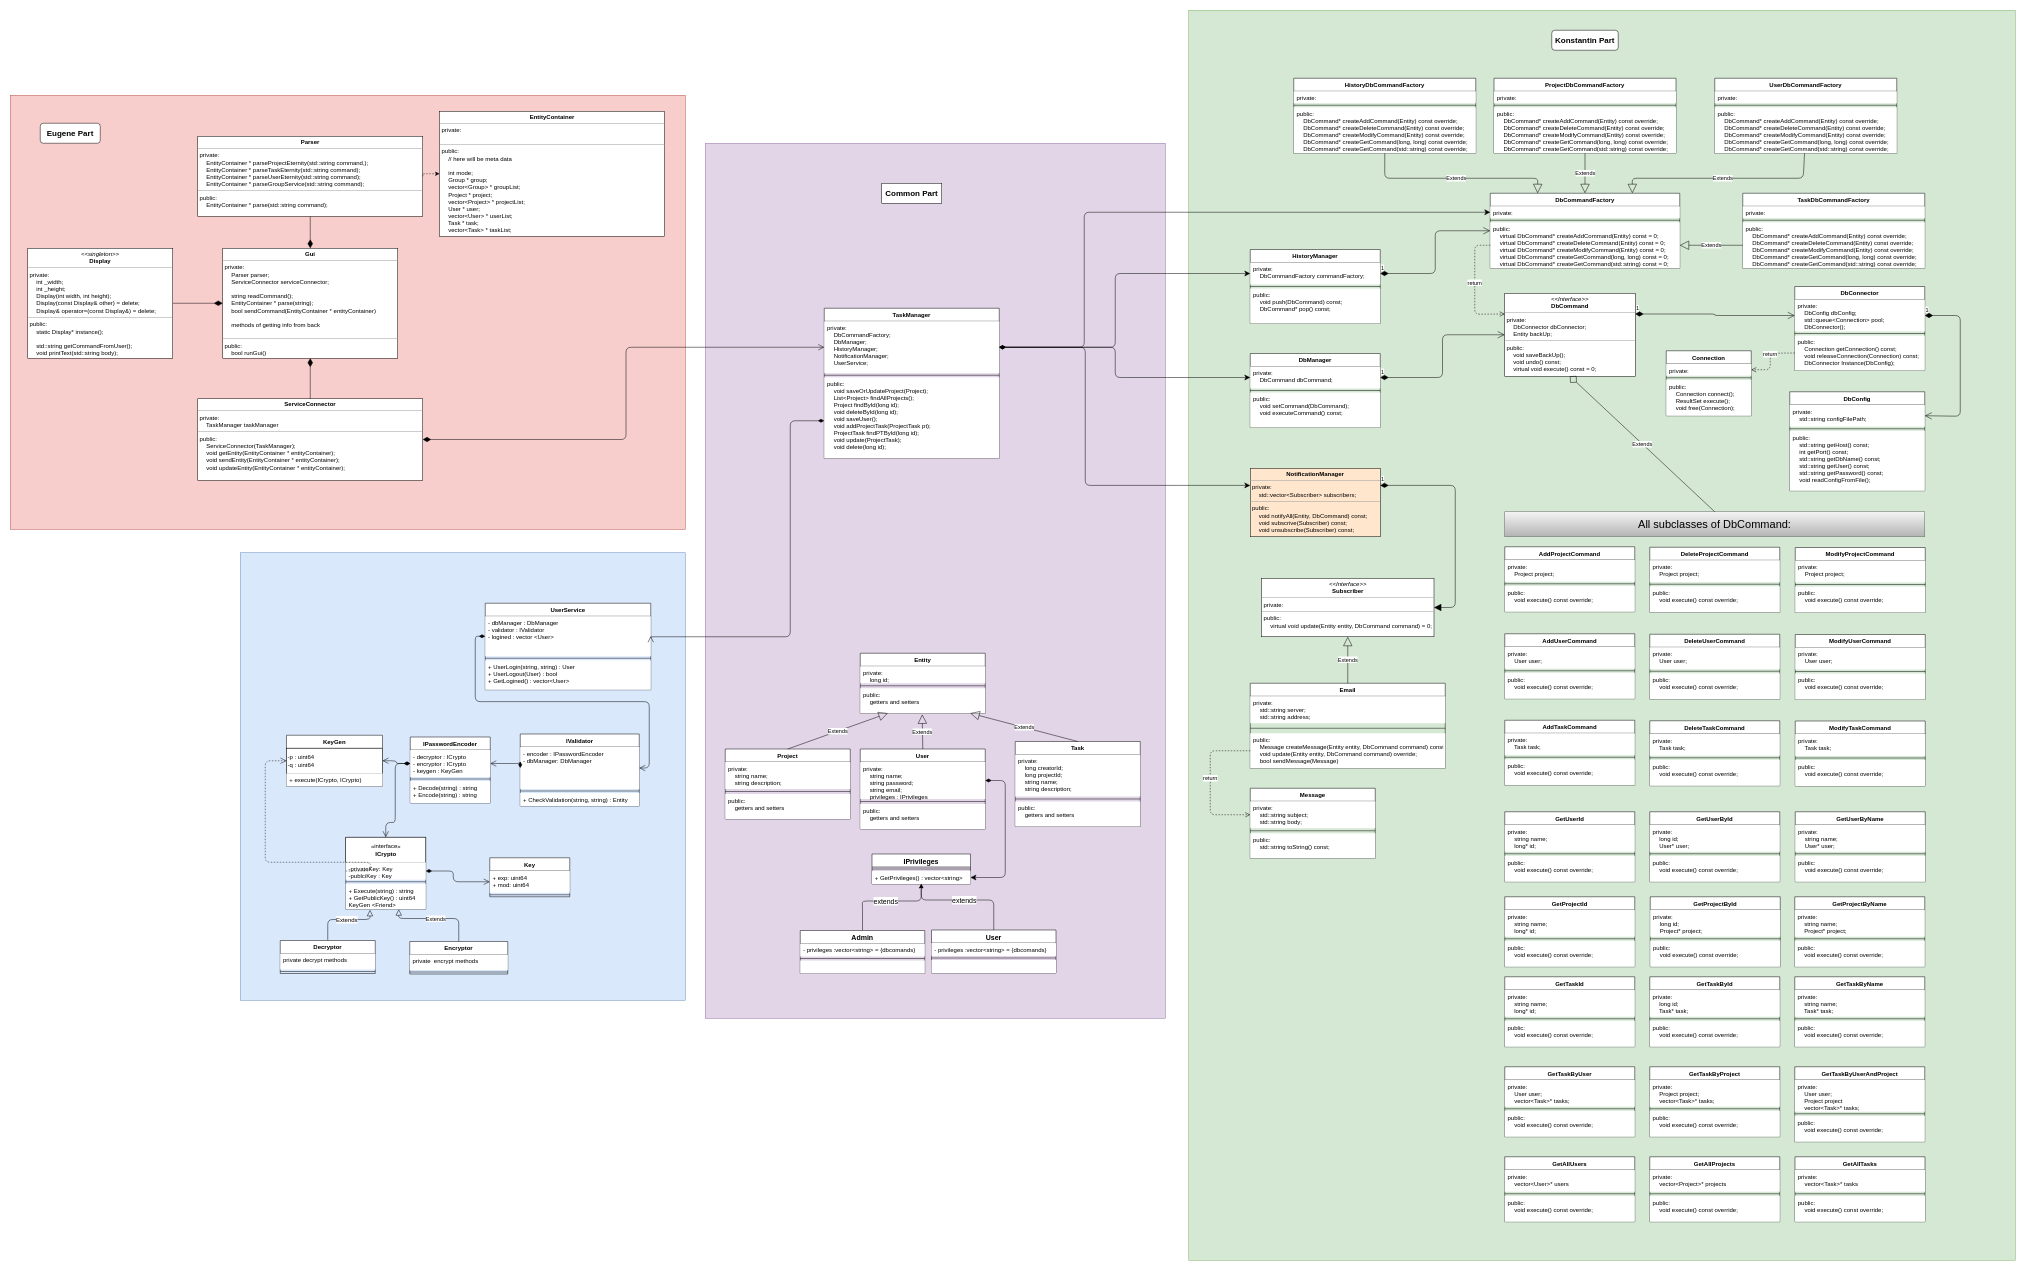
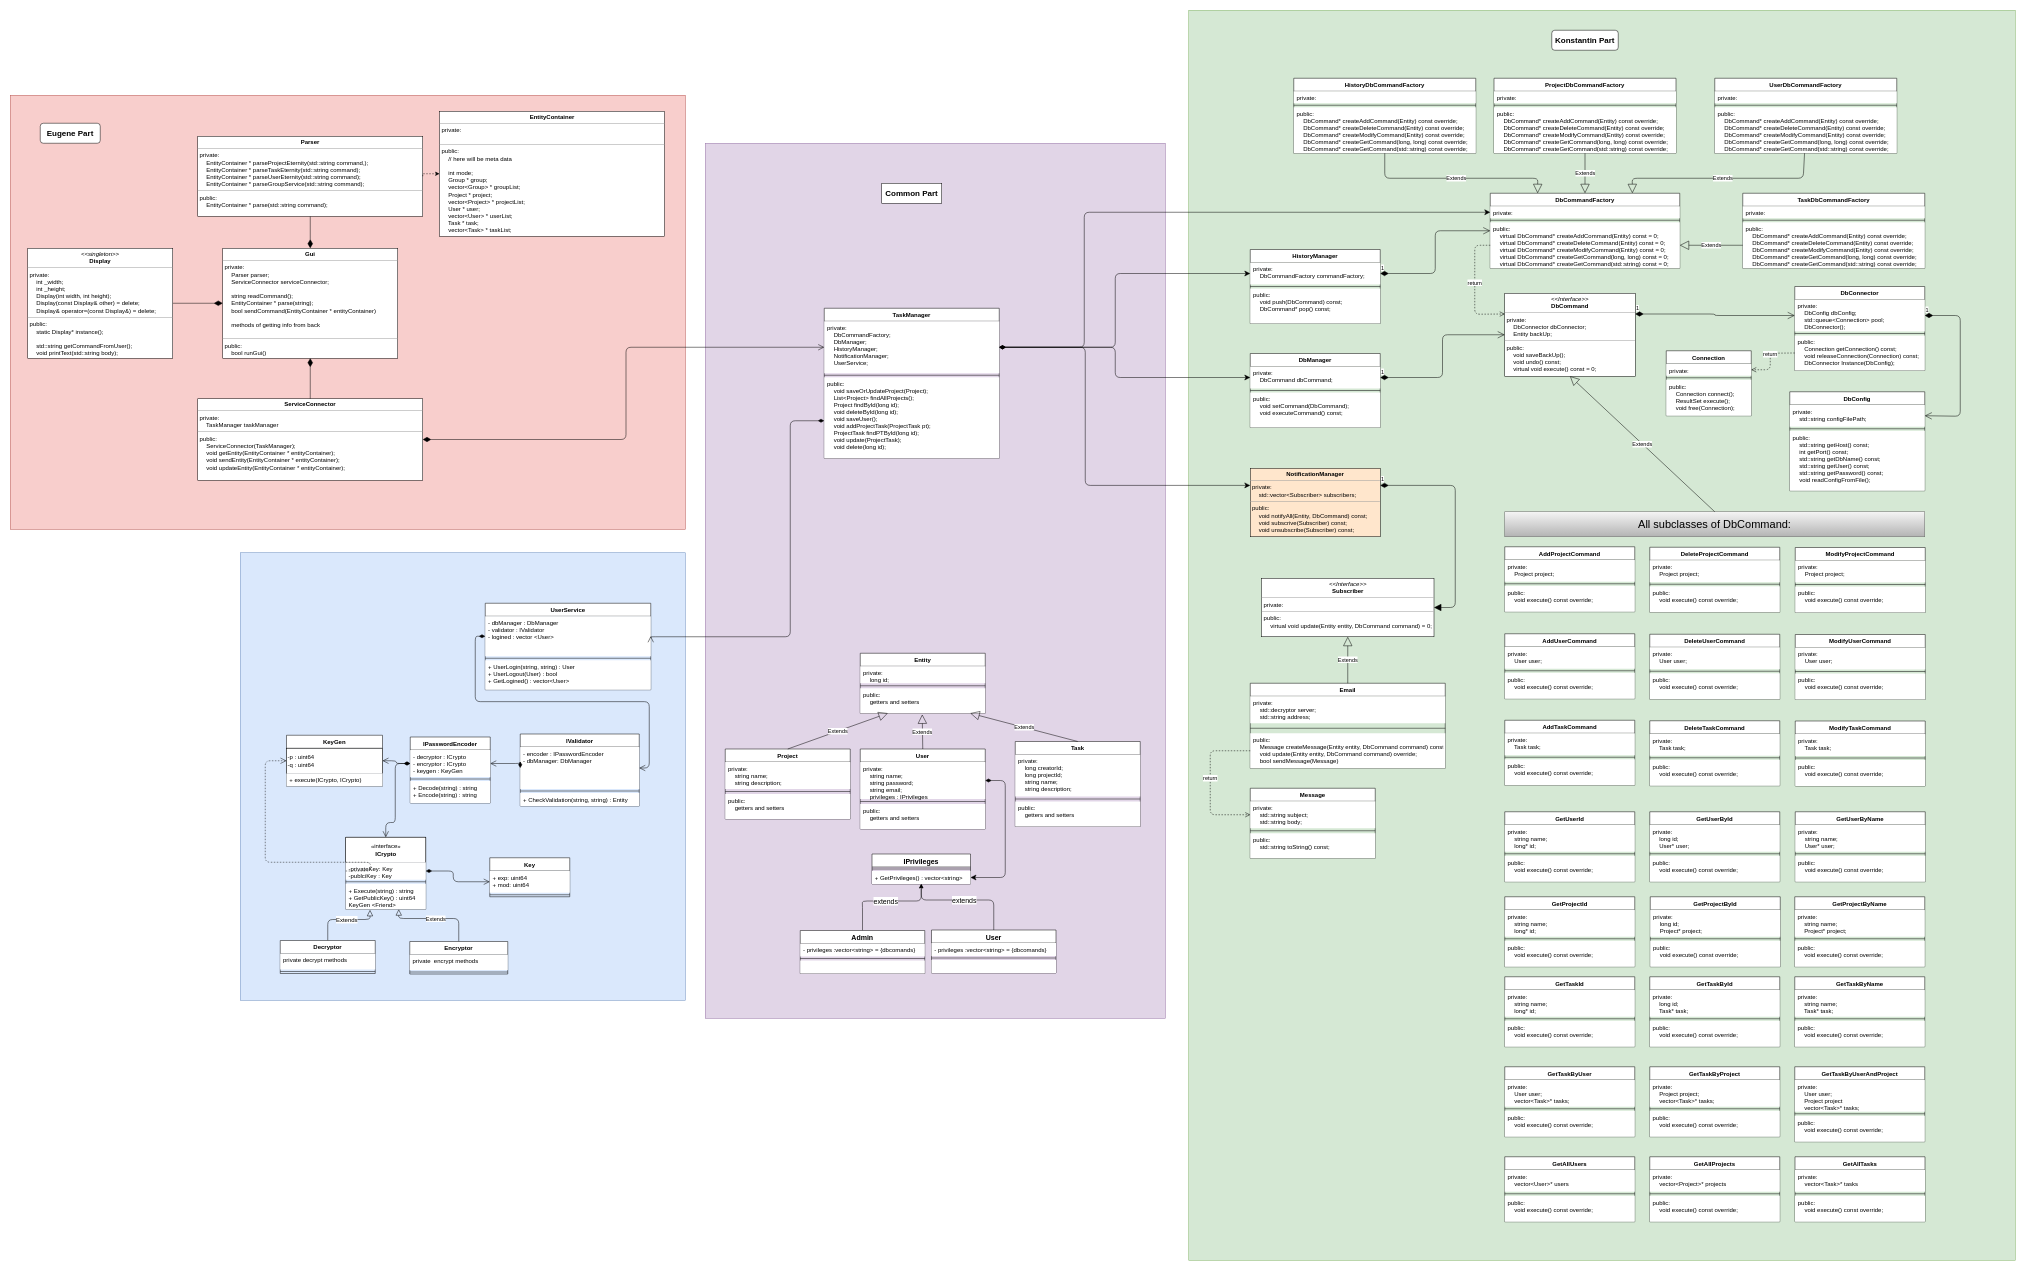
(1577, 383) -> (1577, 383)
(1265, 703) -> (1265, 703)
